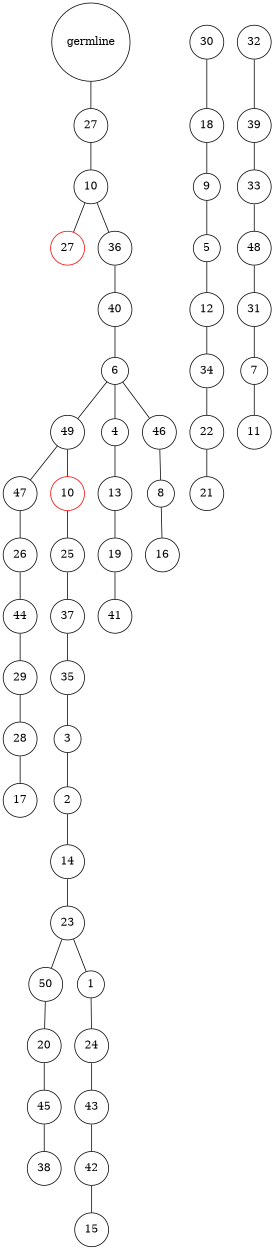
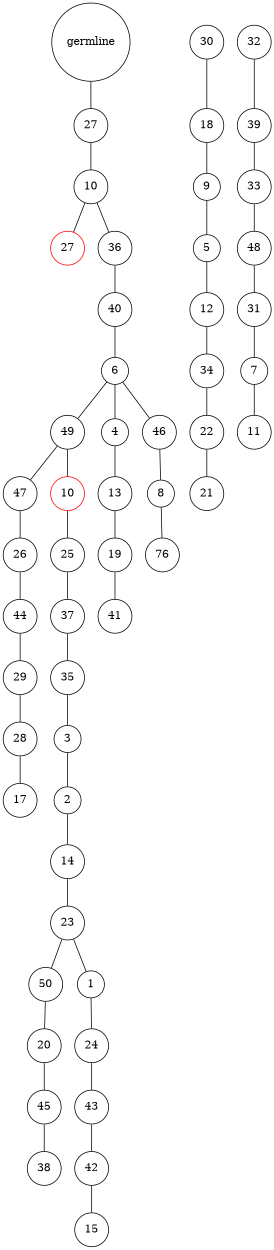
(162, 555) -> (162, 555)
